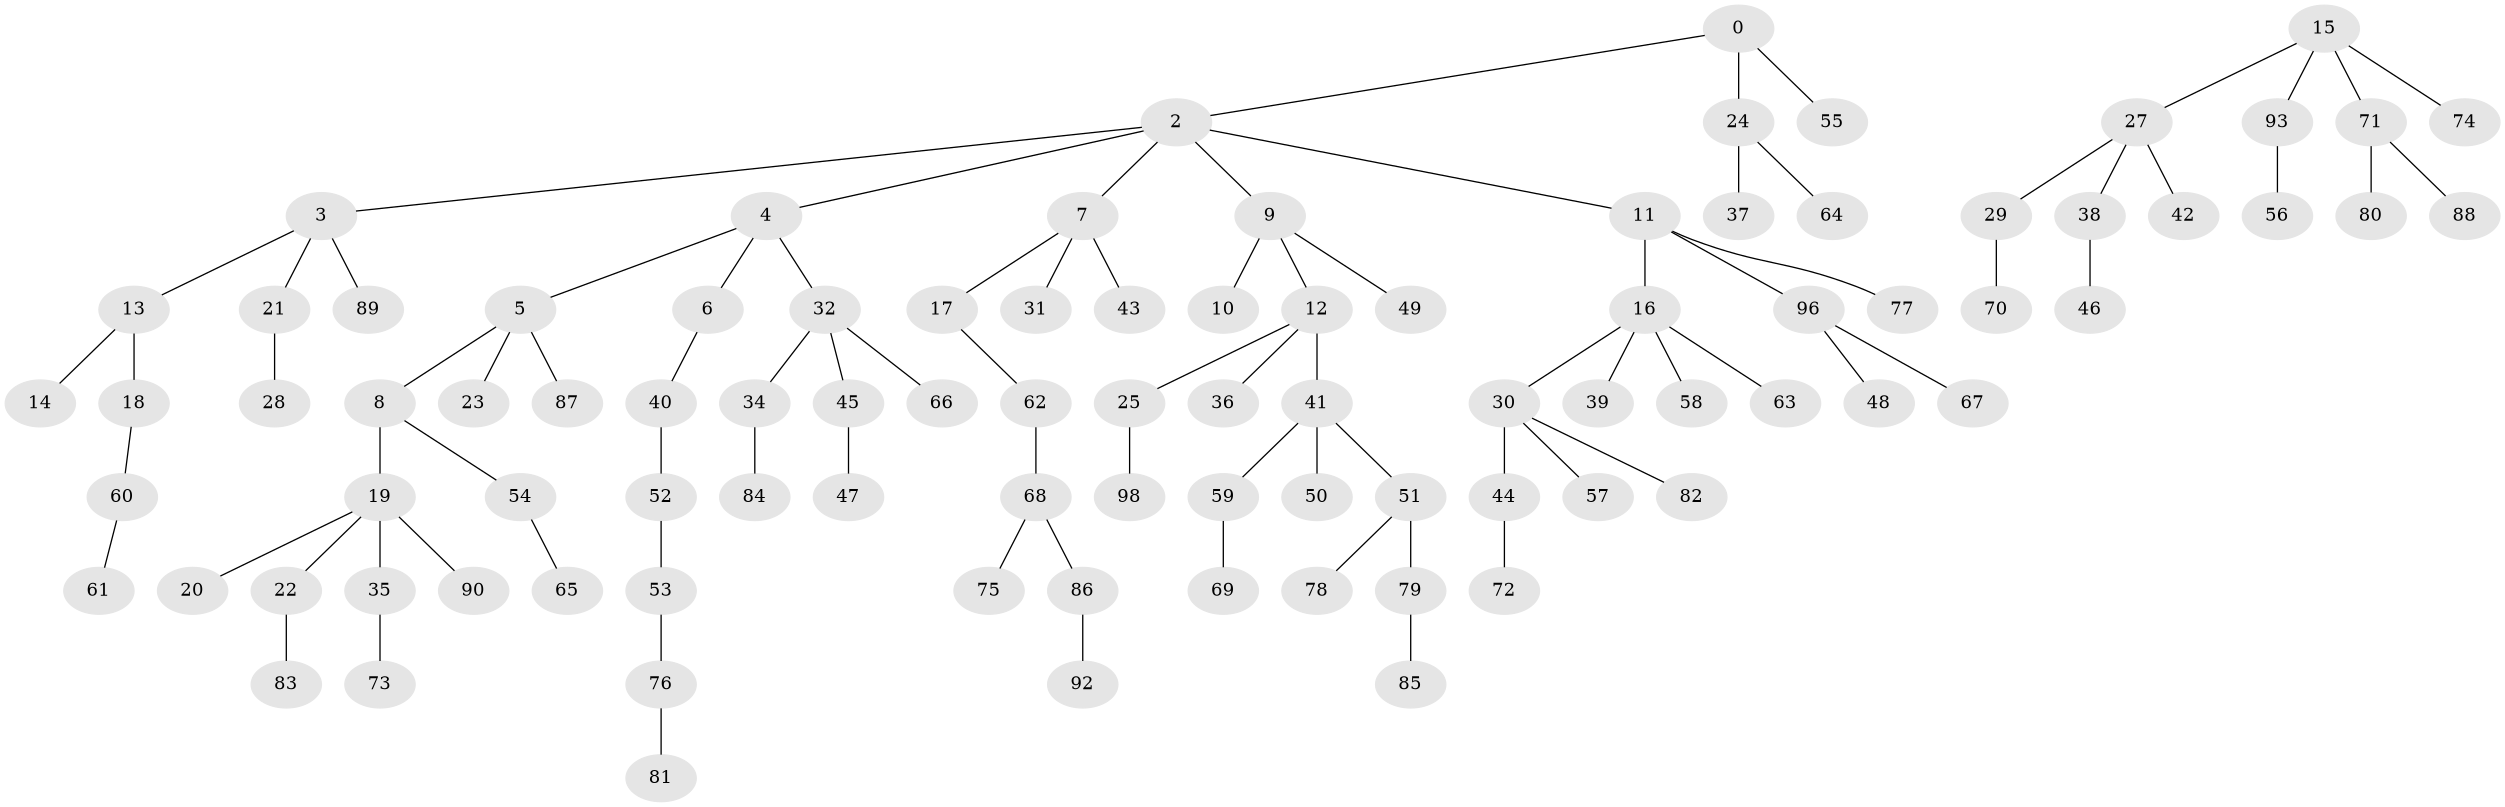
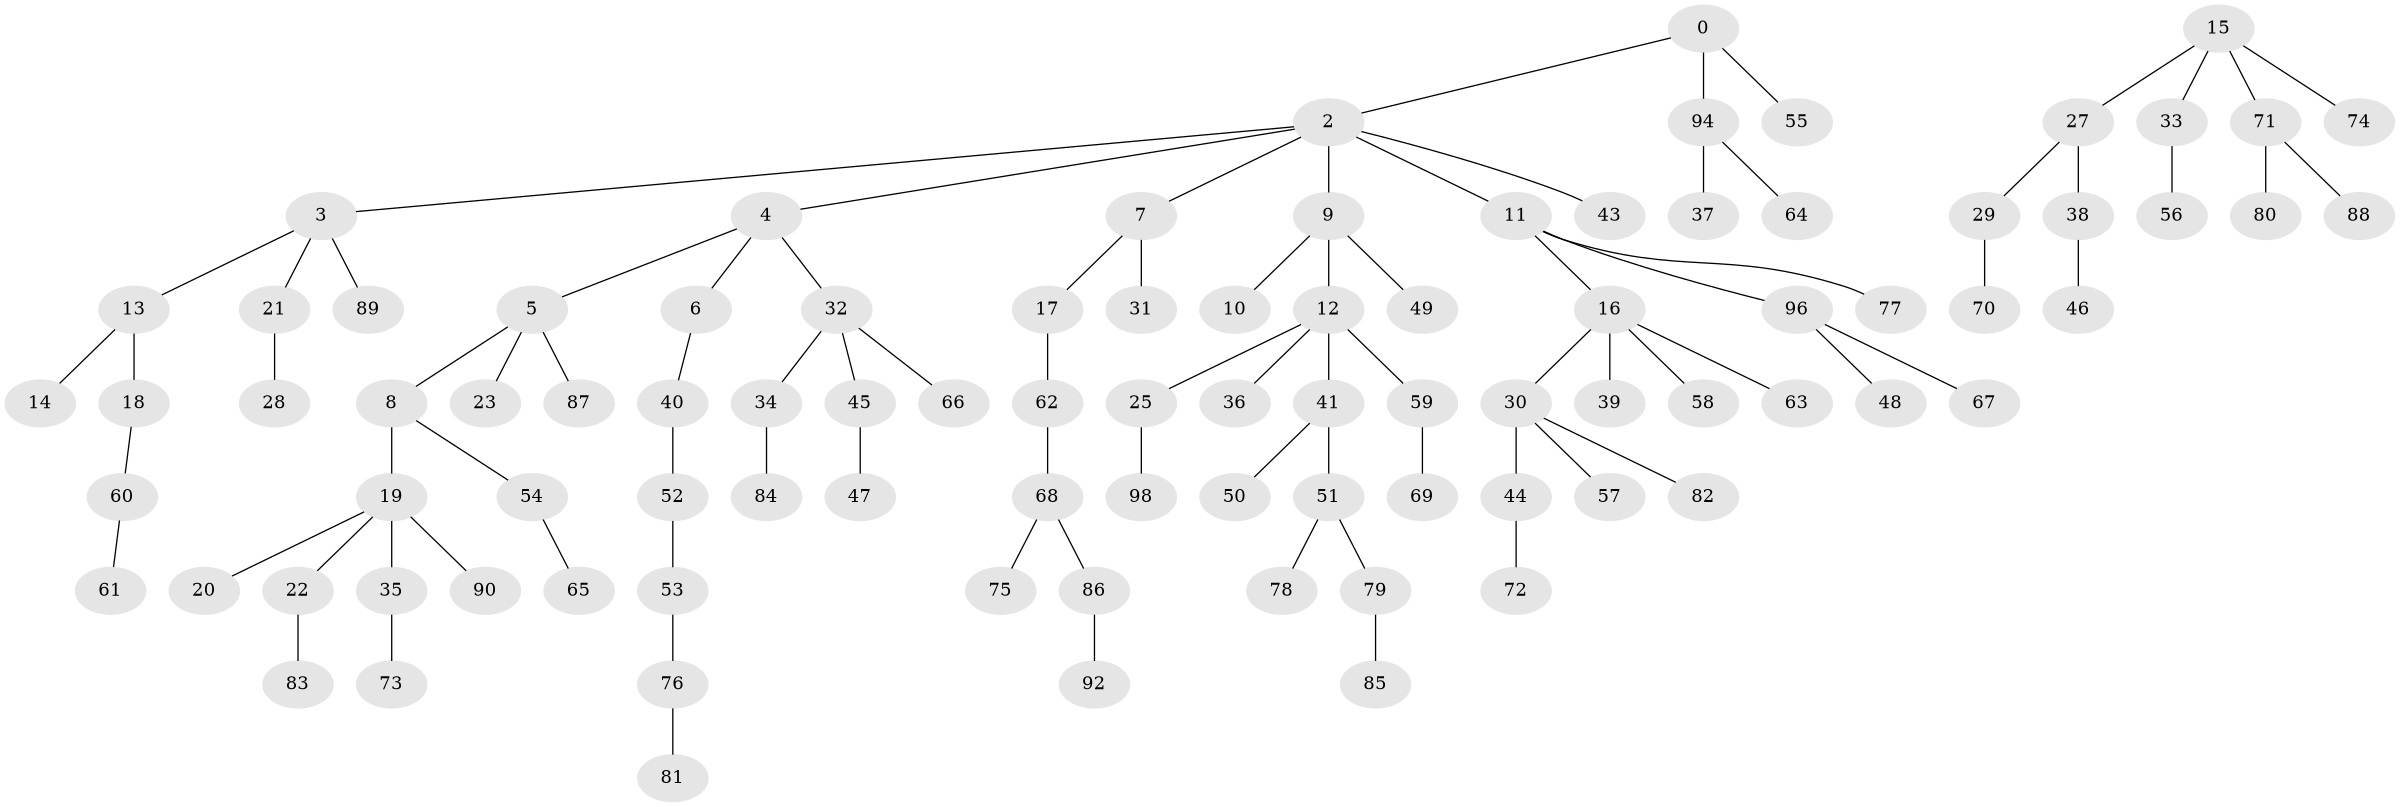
(1739, 122) -> (1704, 122)
(2277, 122) -> (2172, 122)
(2184, 216) -> none
(1106, 263) -> (1473, 162)
(1270, 450) -> (1375, 356)
